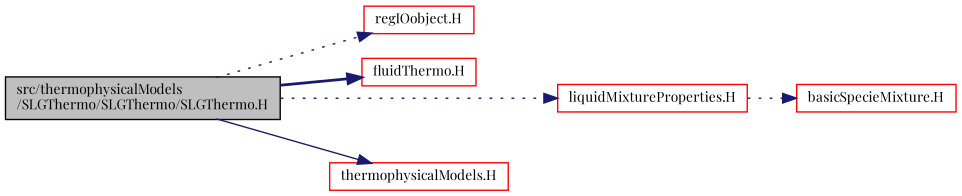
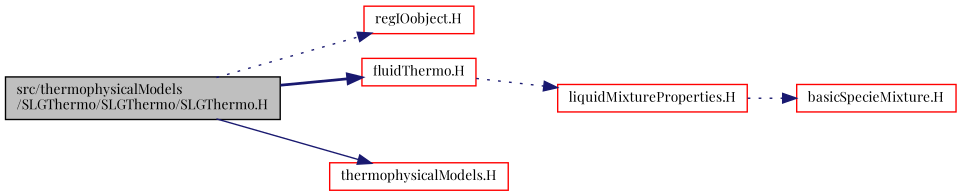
(412, 98) -> (510, 82)
